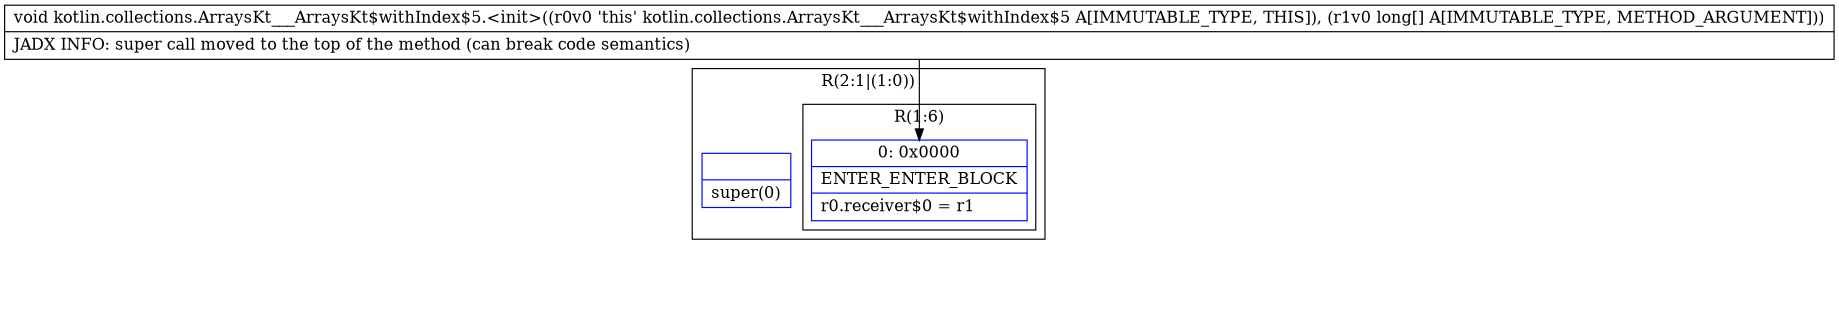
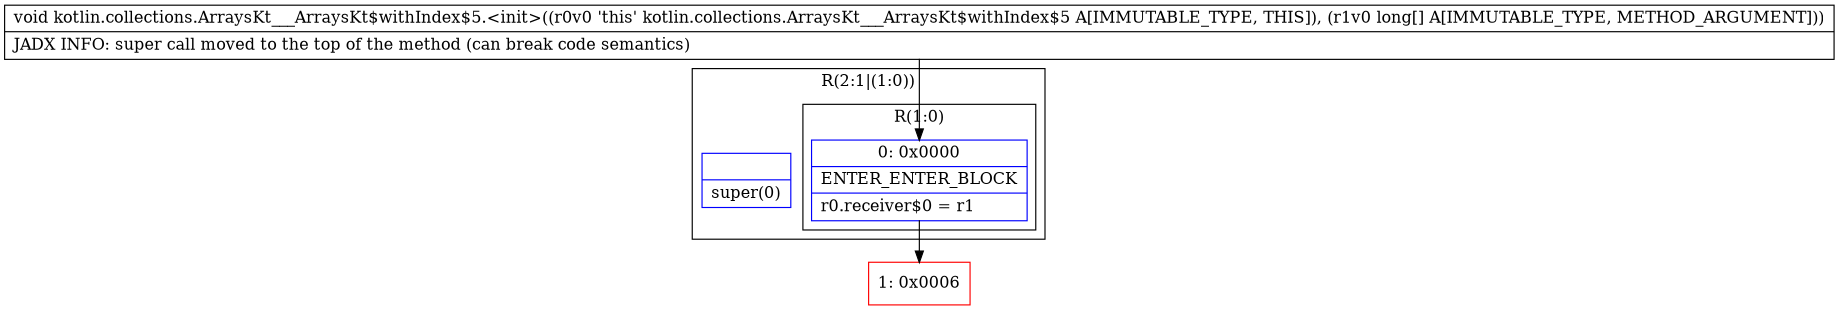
(919, 118) -> (919, 118)
none -> (919, 284)
